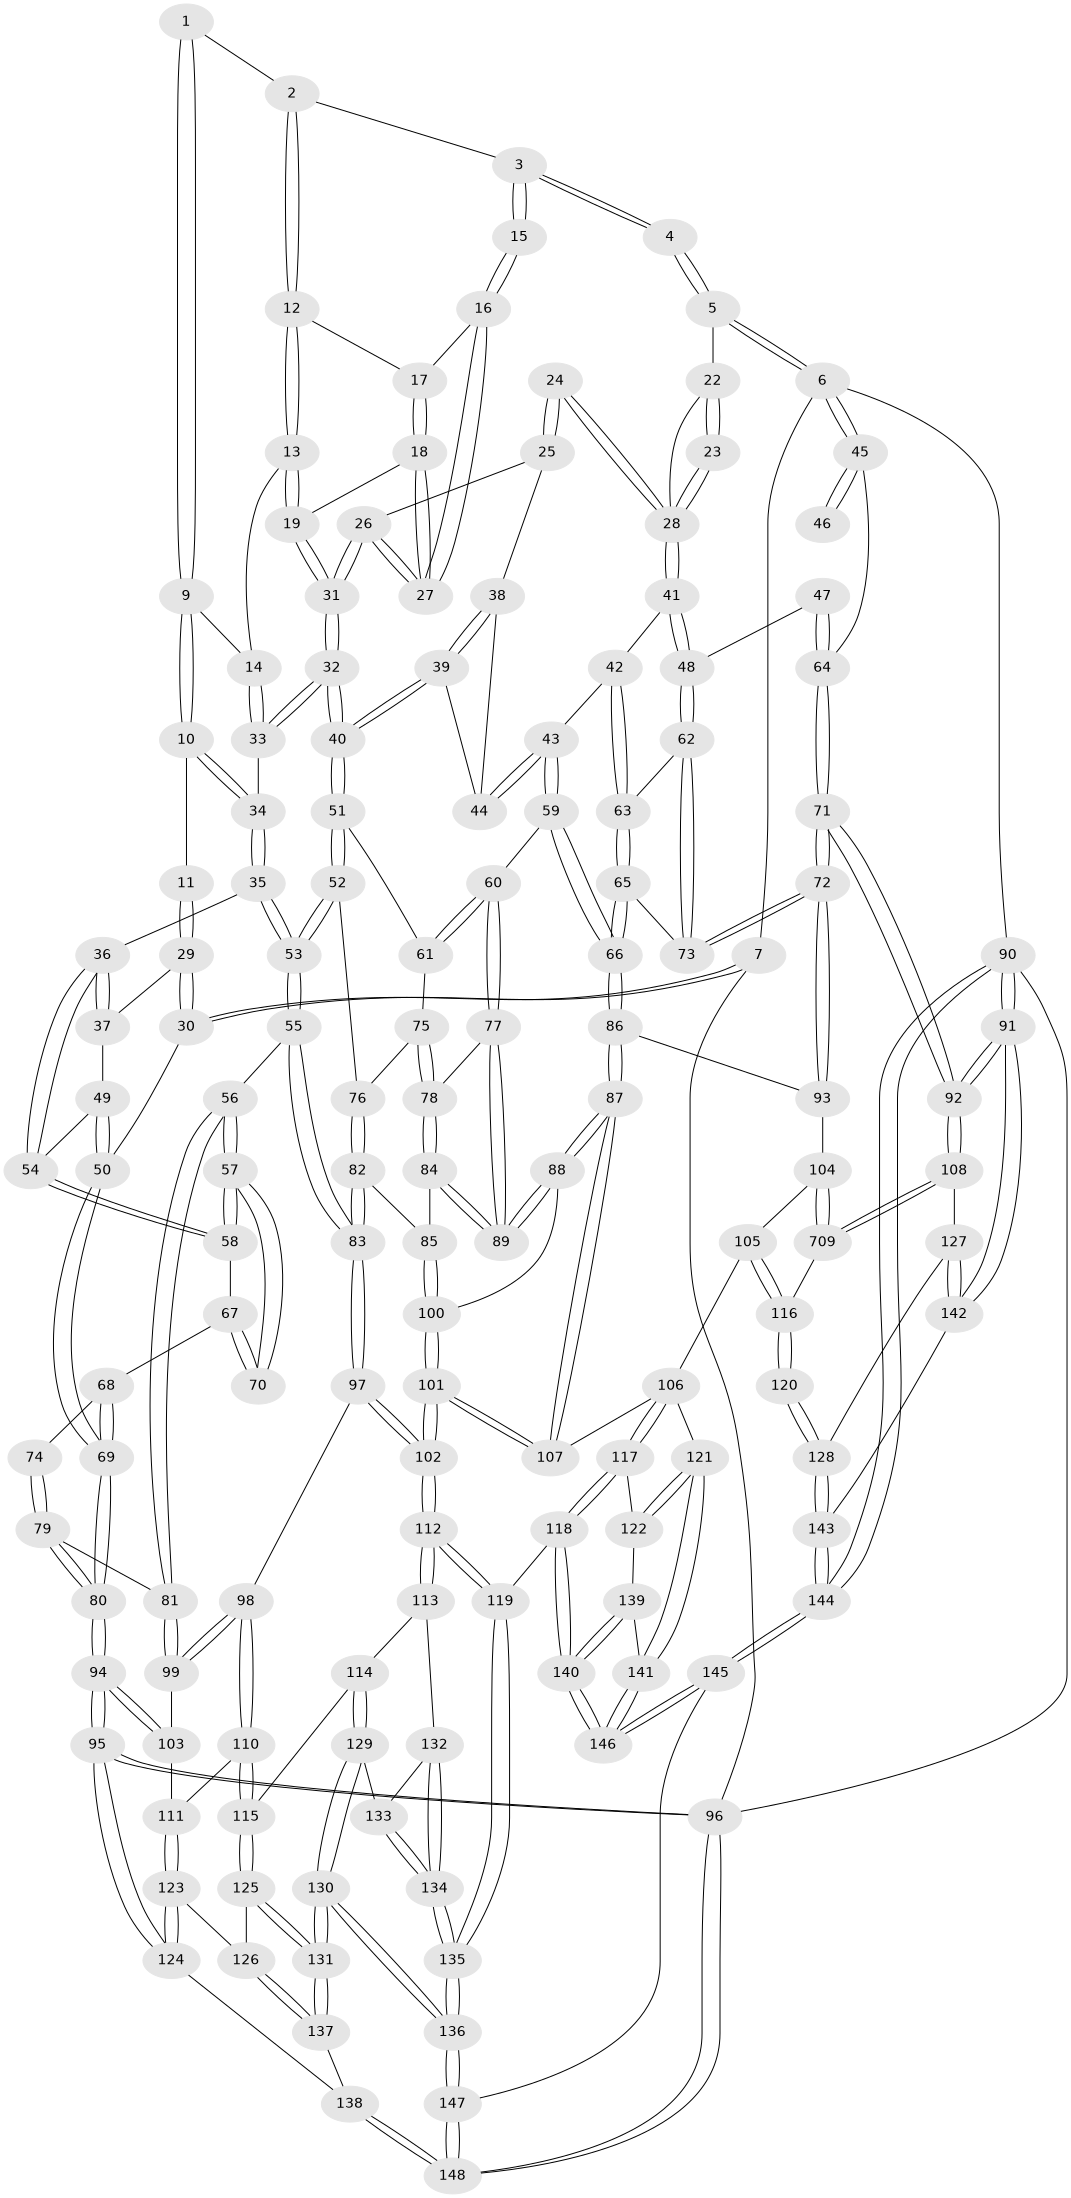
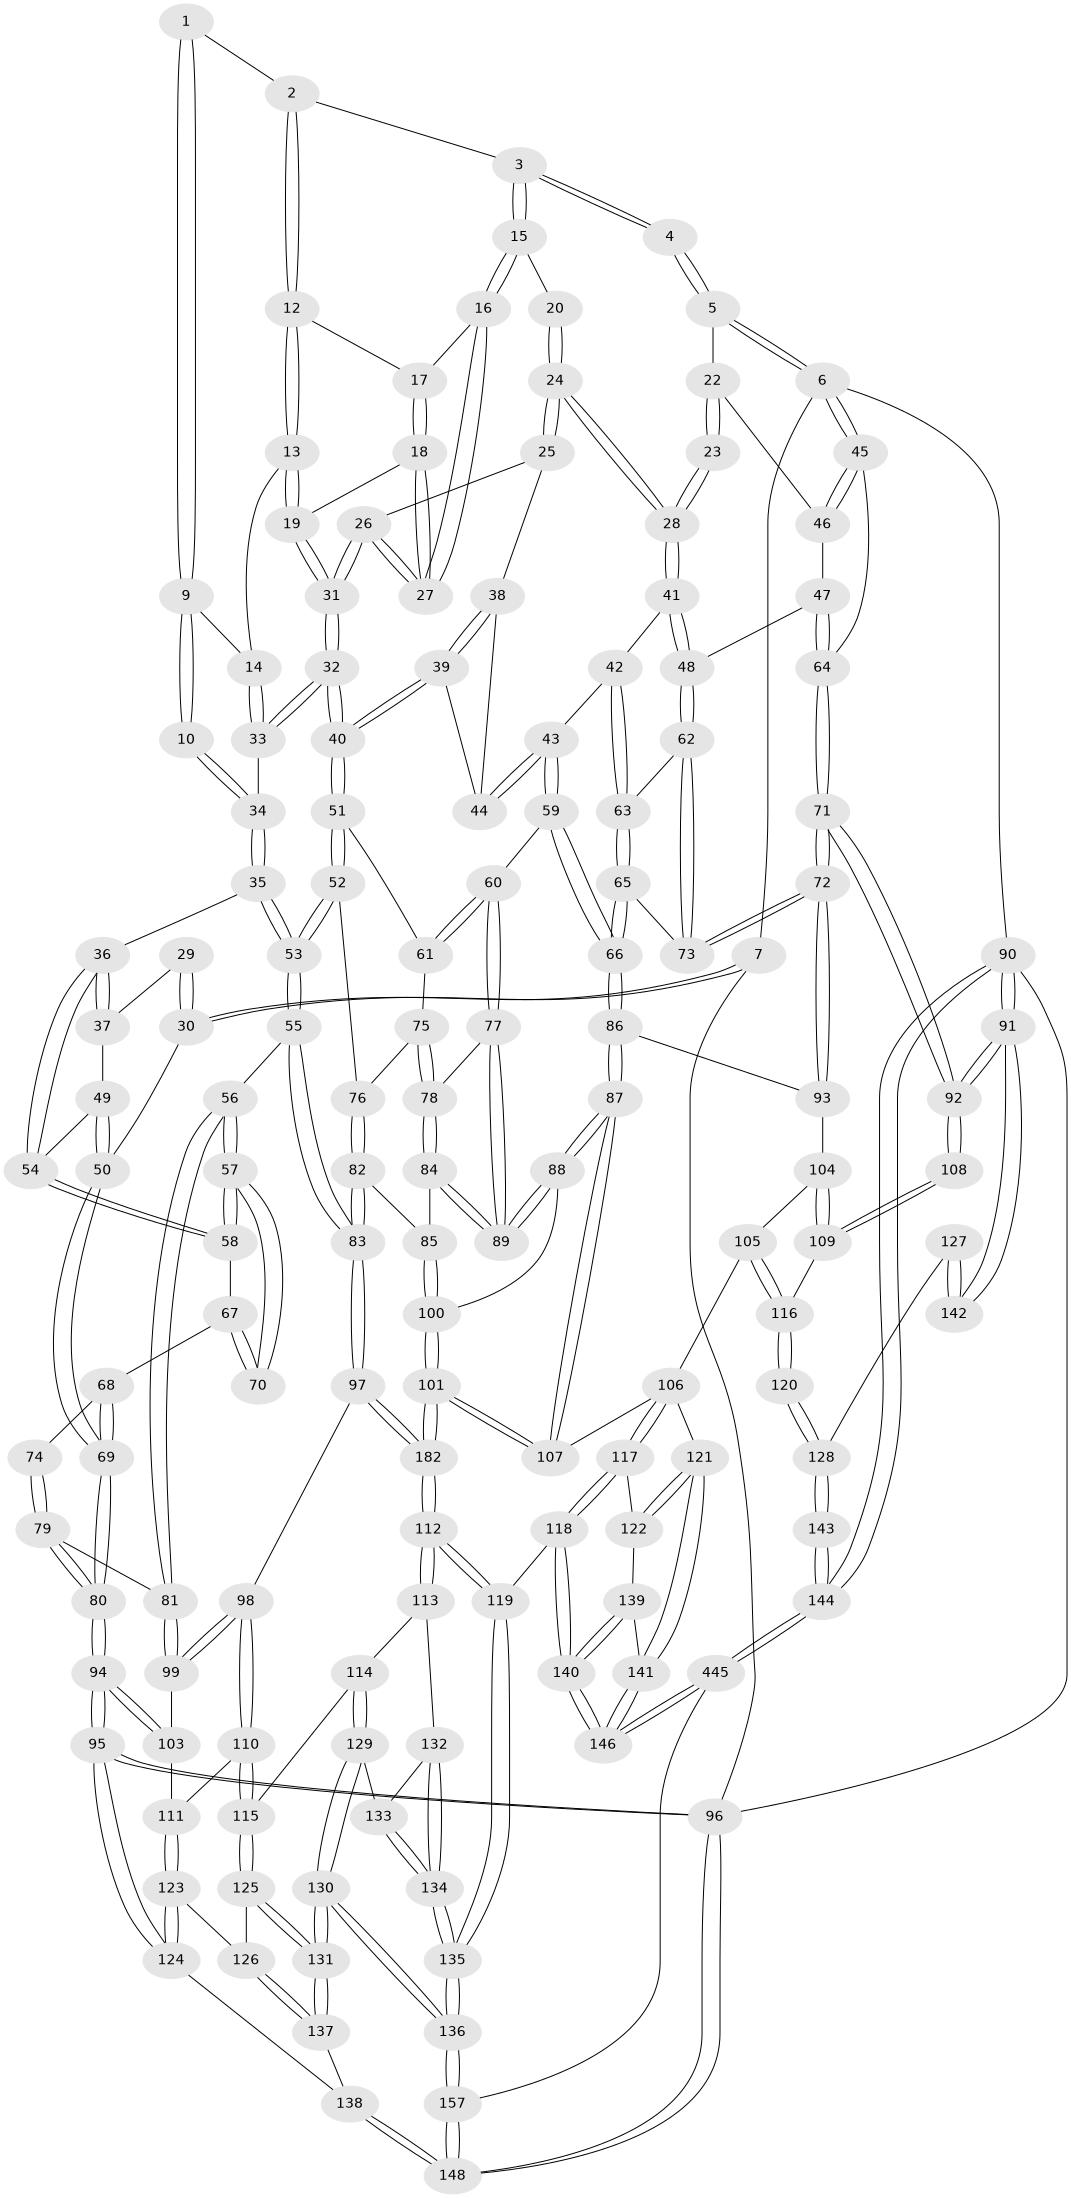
none -> (555, 309)
(674, 448) -> (768, 453)
none -> (823, 561)
(186, 884) -> none
(954, 1207) -> none
(823, 1243) -> (823, 1243)
(892, 1424) -> none
(429, 1458) -> (429, 1458)
(716, 1673) -> (716, 1673)
(453, 2104) -> (453, 2104)
